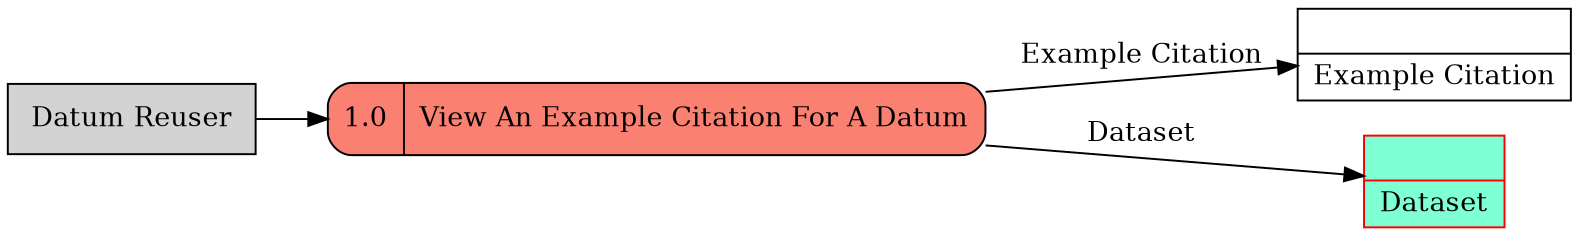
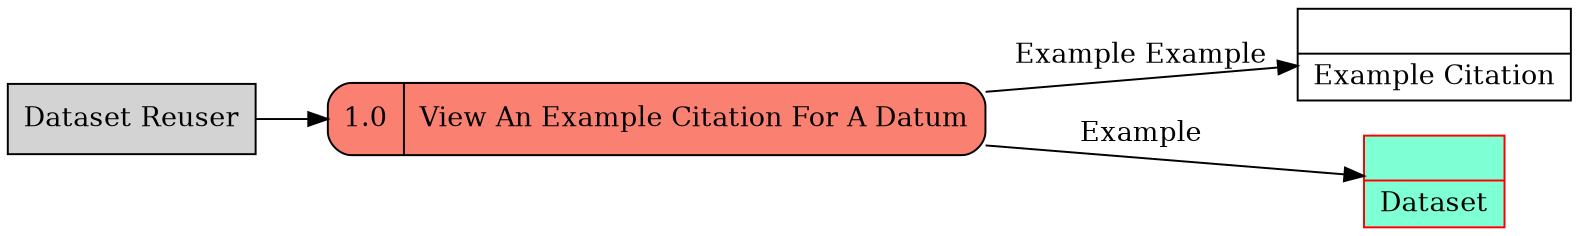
(1142, 56) -> (1142, 56)
(132, 119) -> (132, 119)
(1142, 134) -> (1142, 134)
